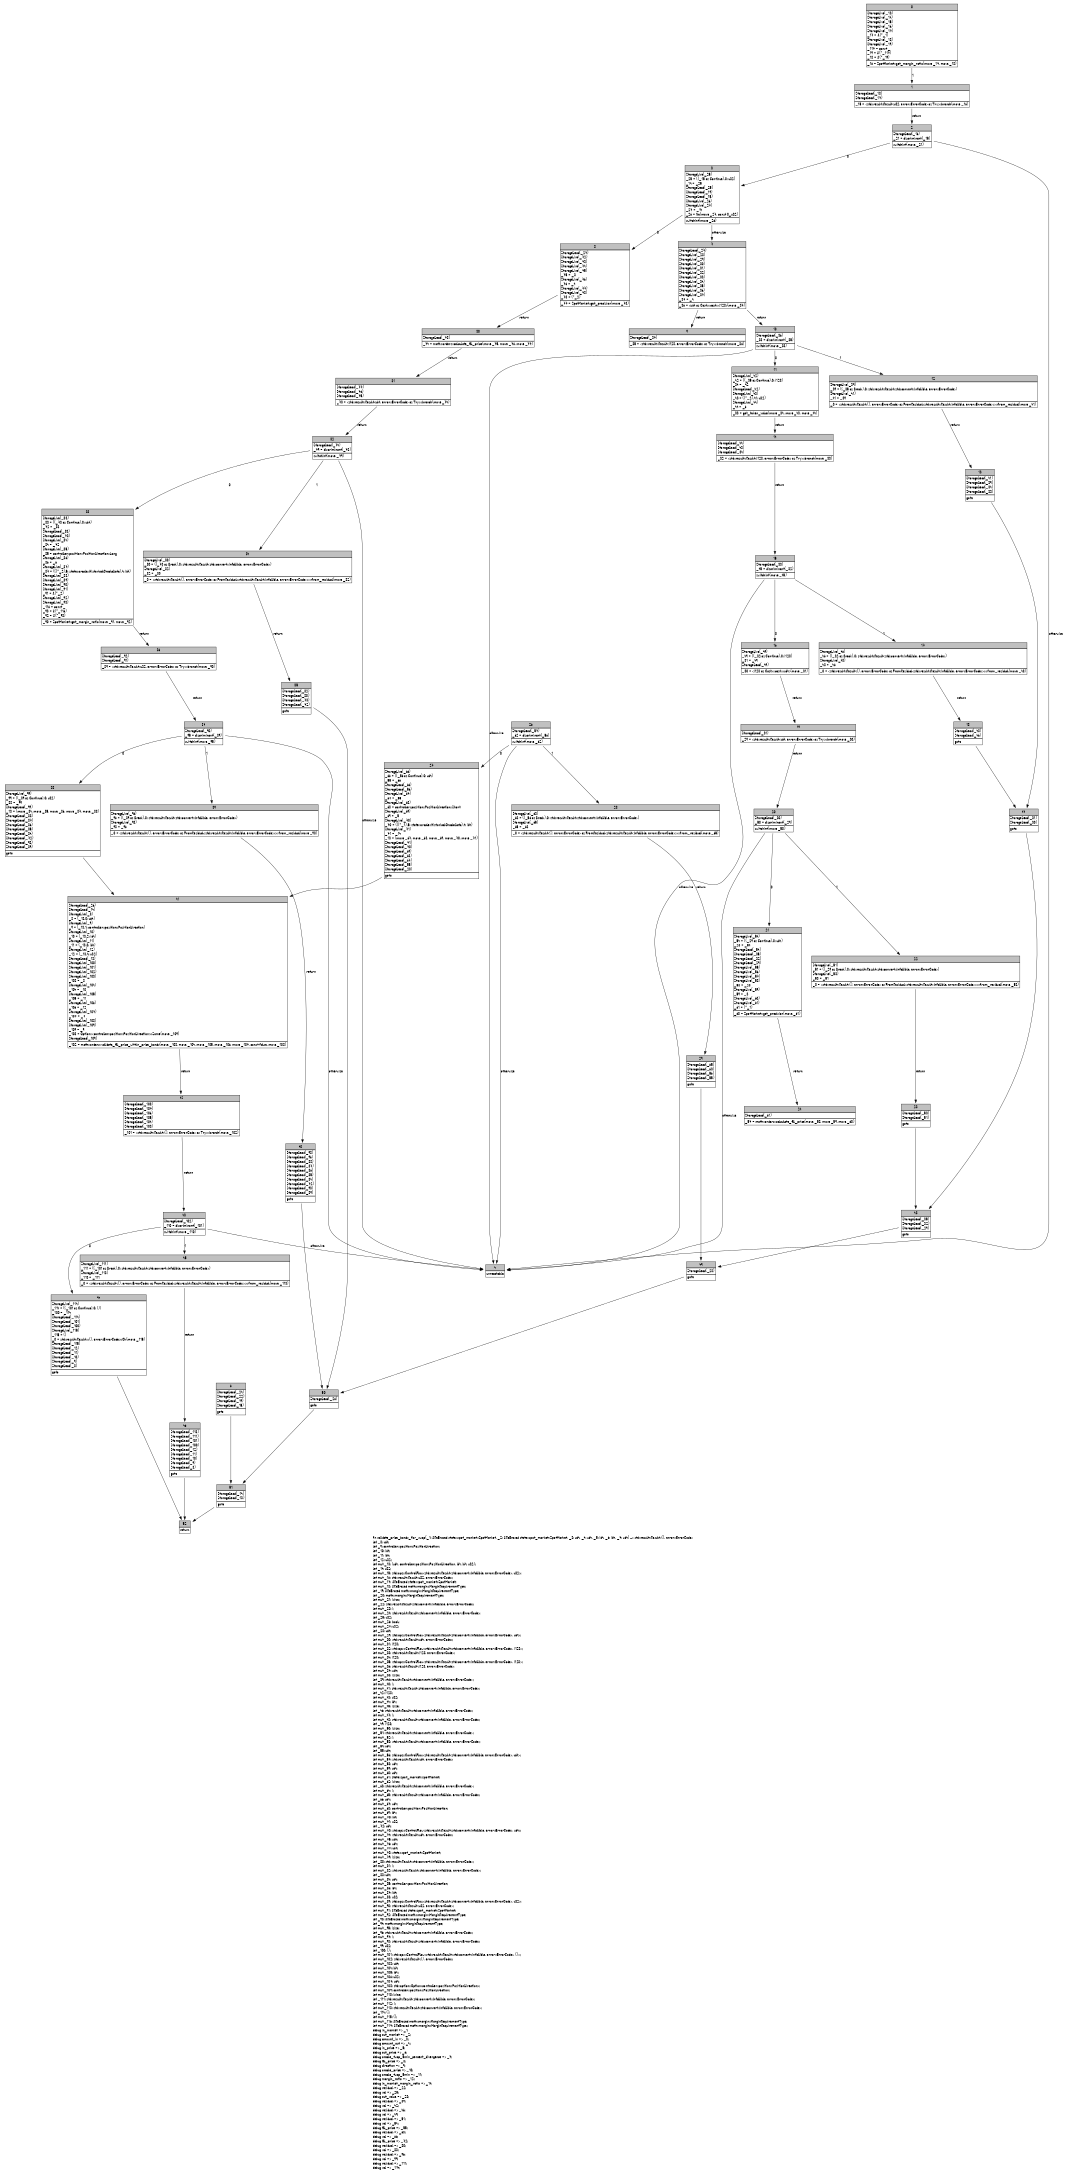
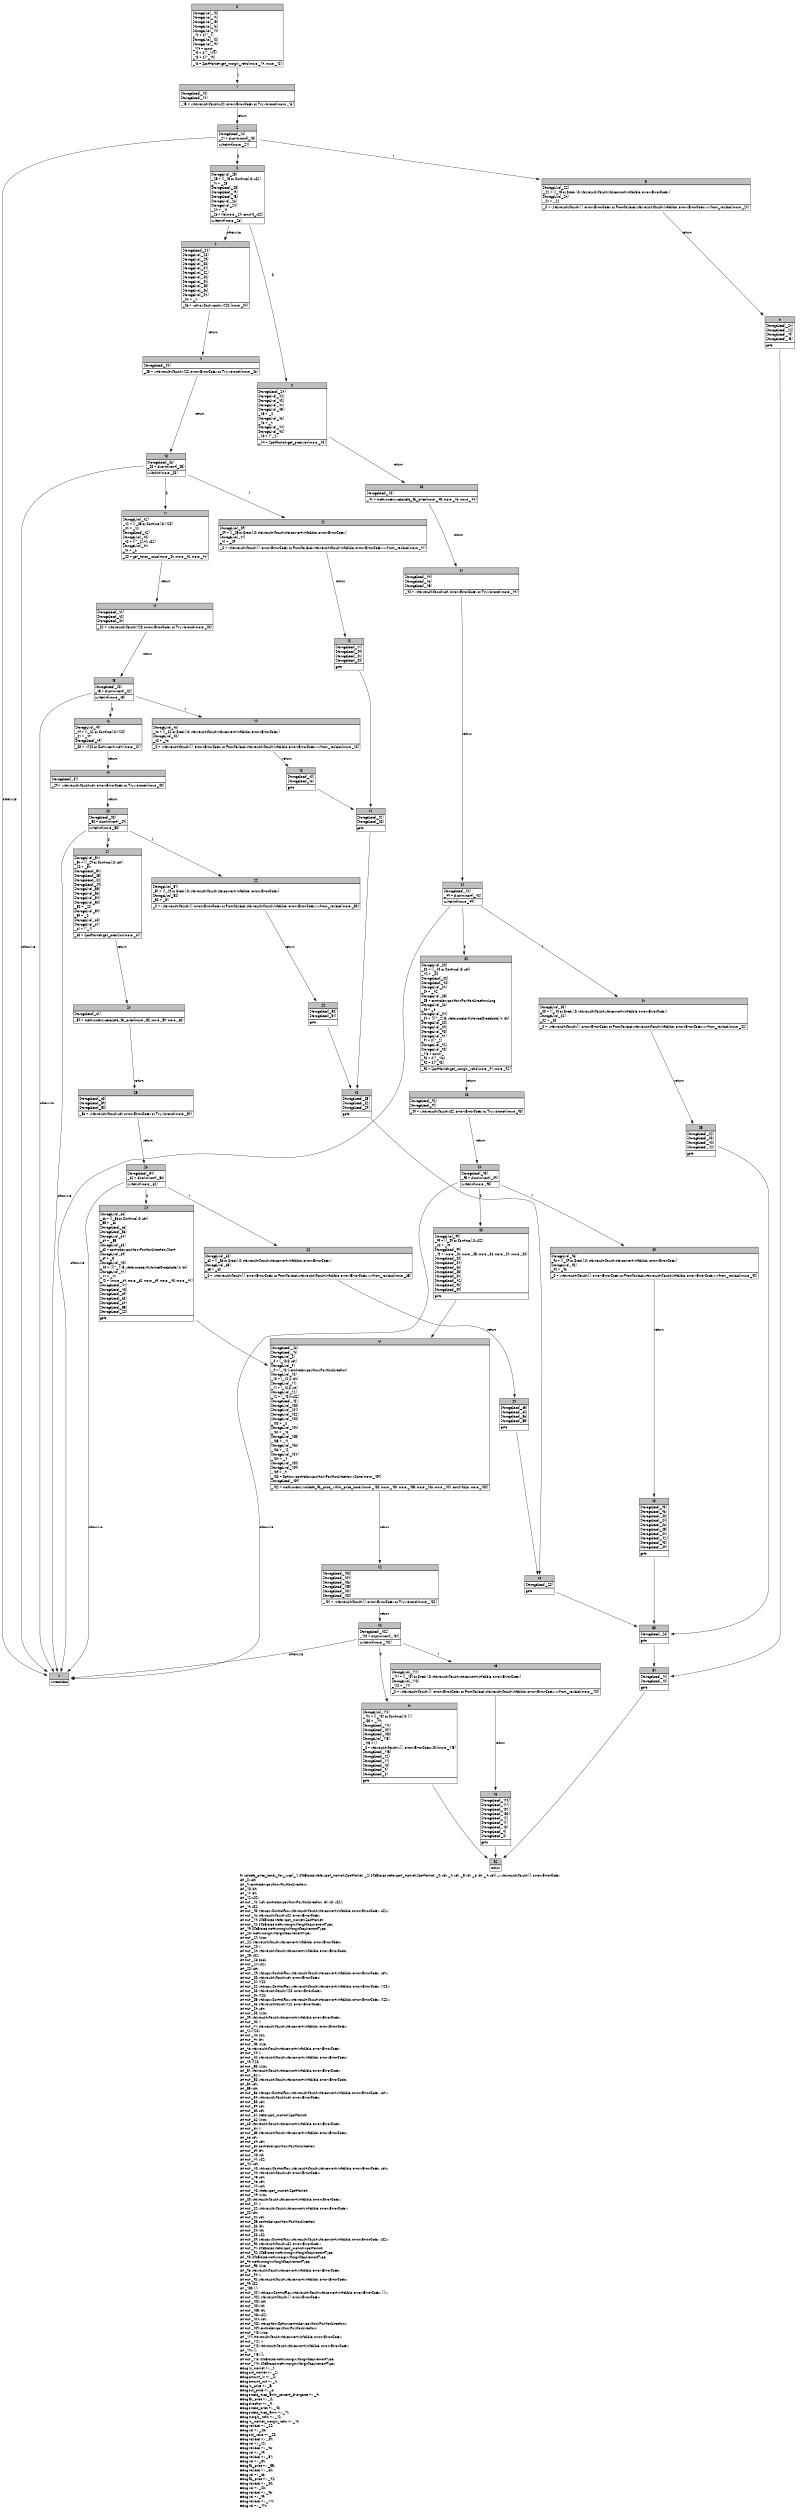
none -> (646, 195)
(754, 317) -> (184, 413)
none -> (136, 1103)
